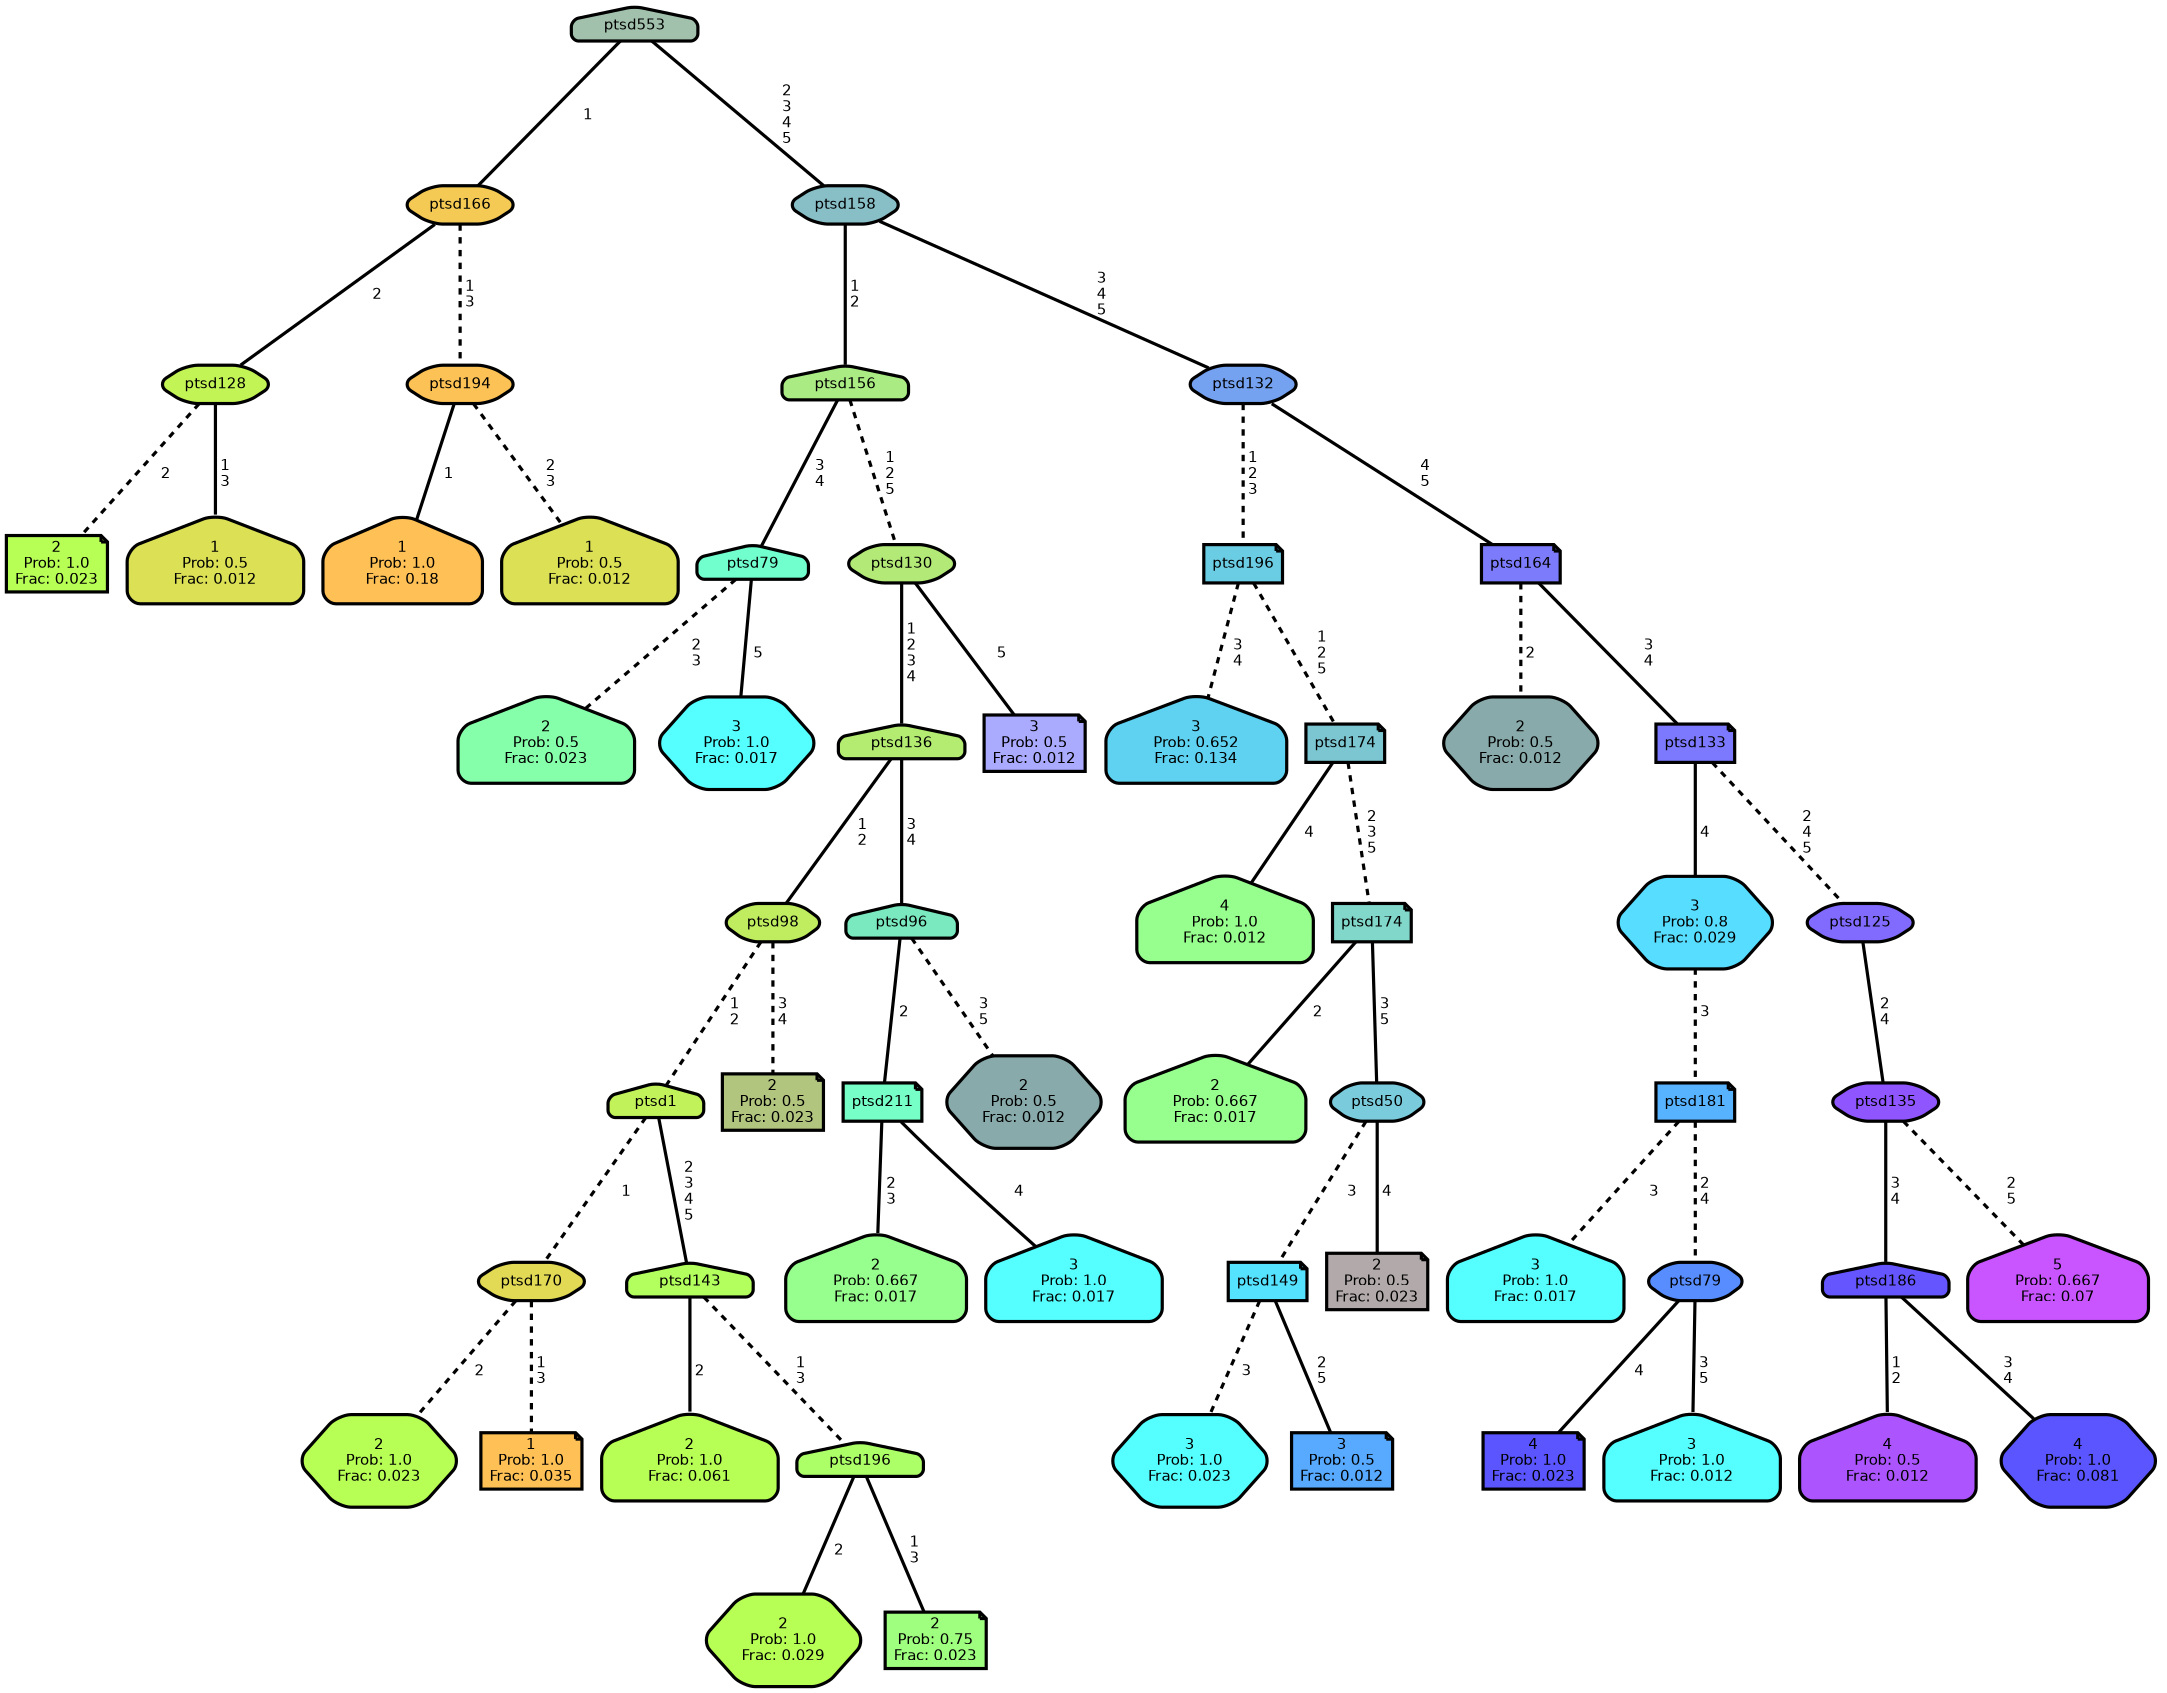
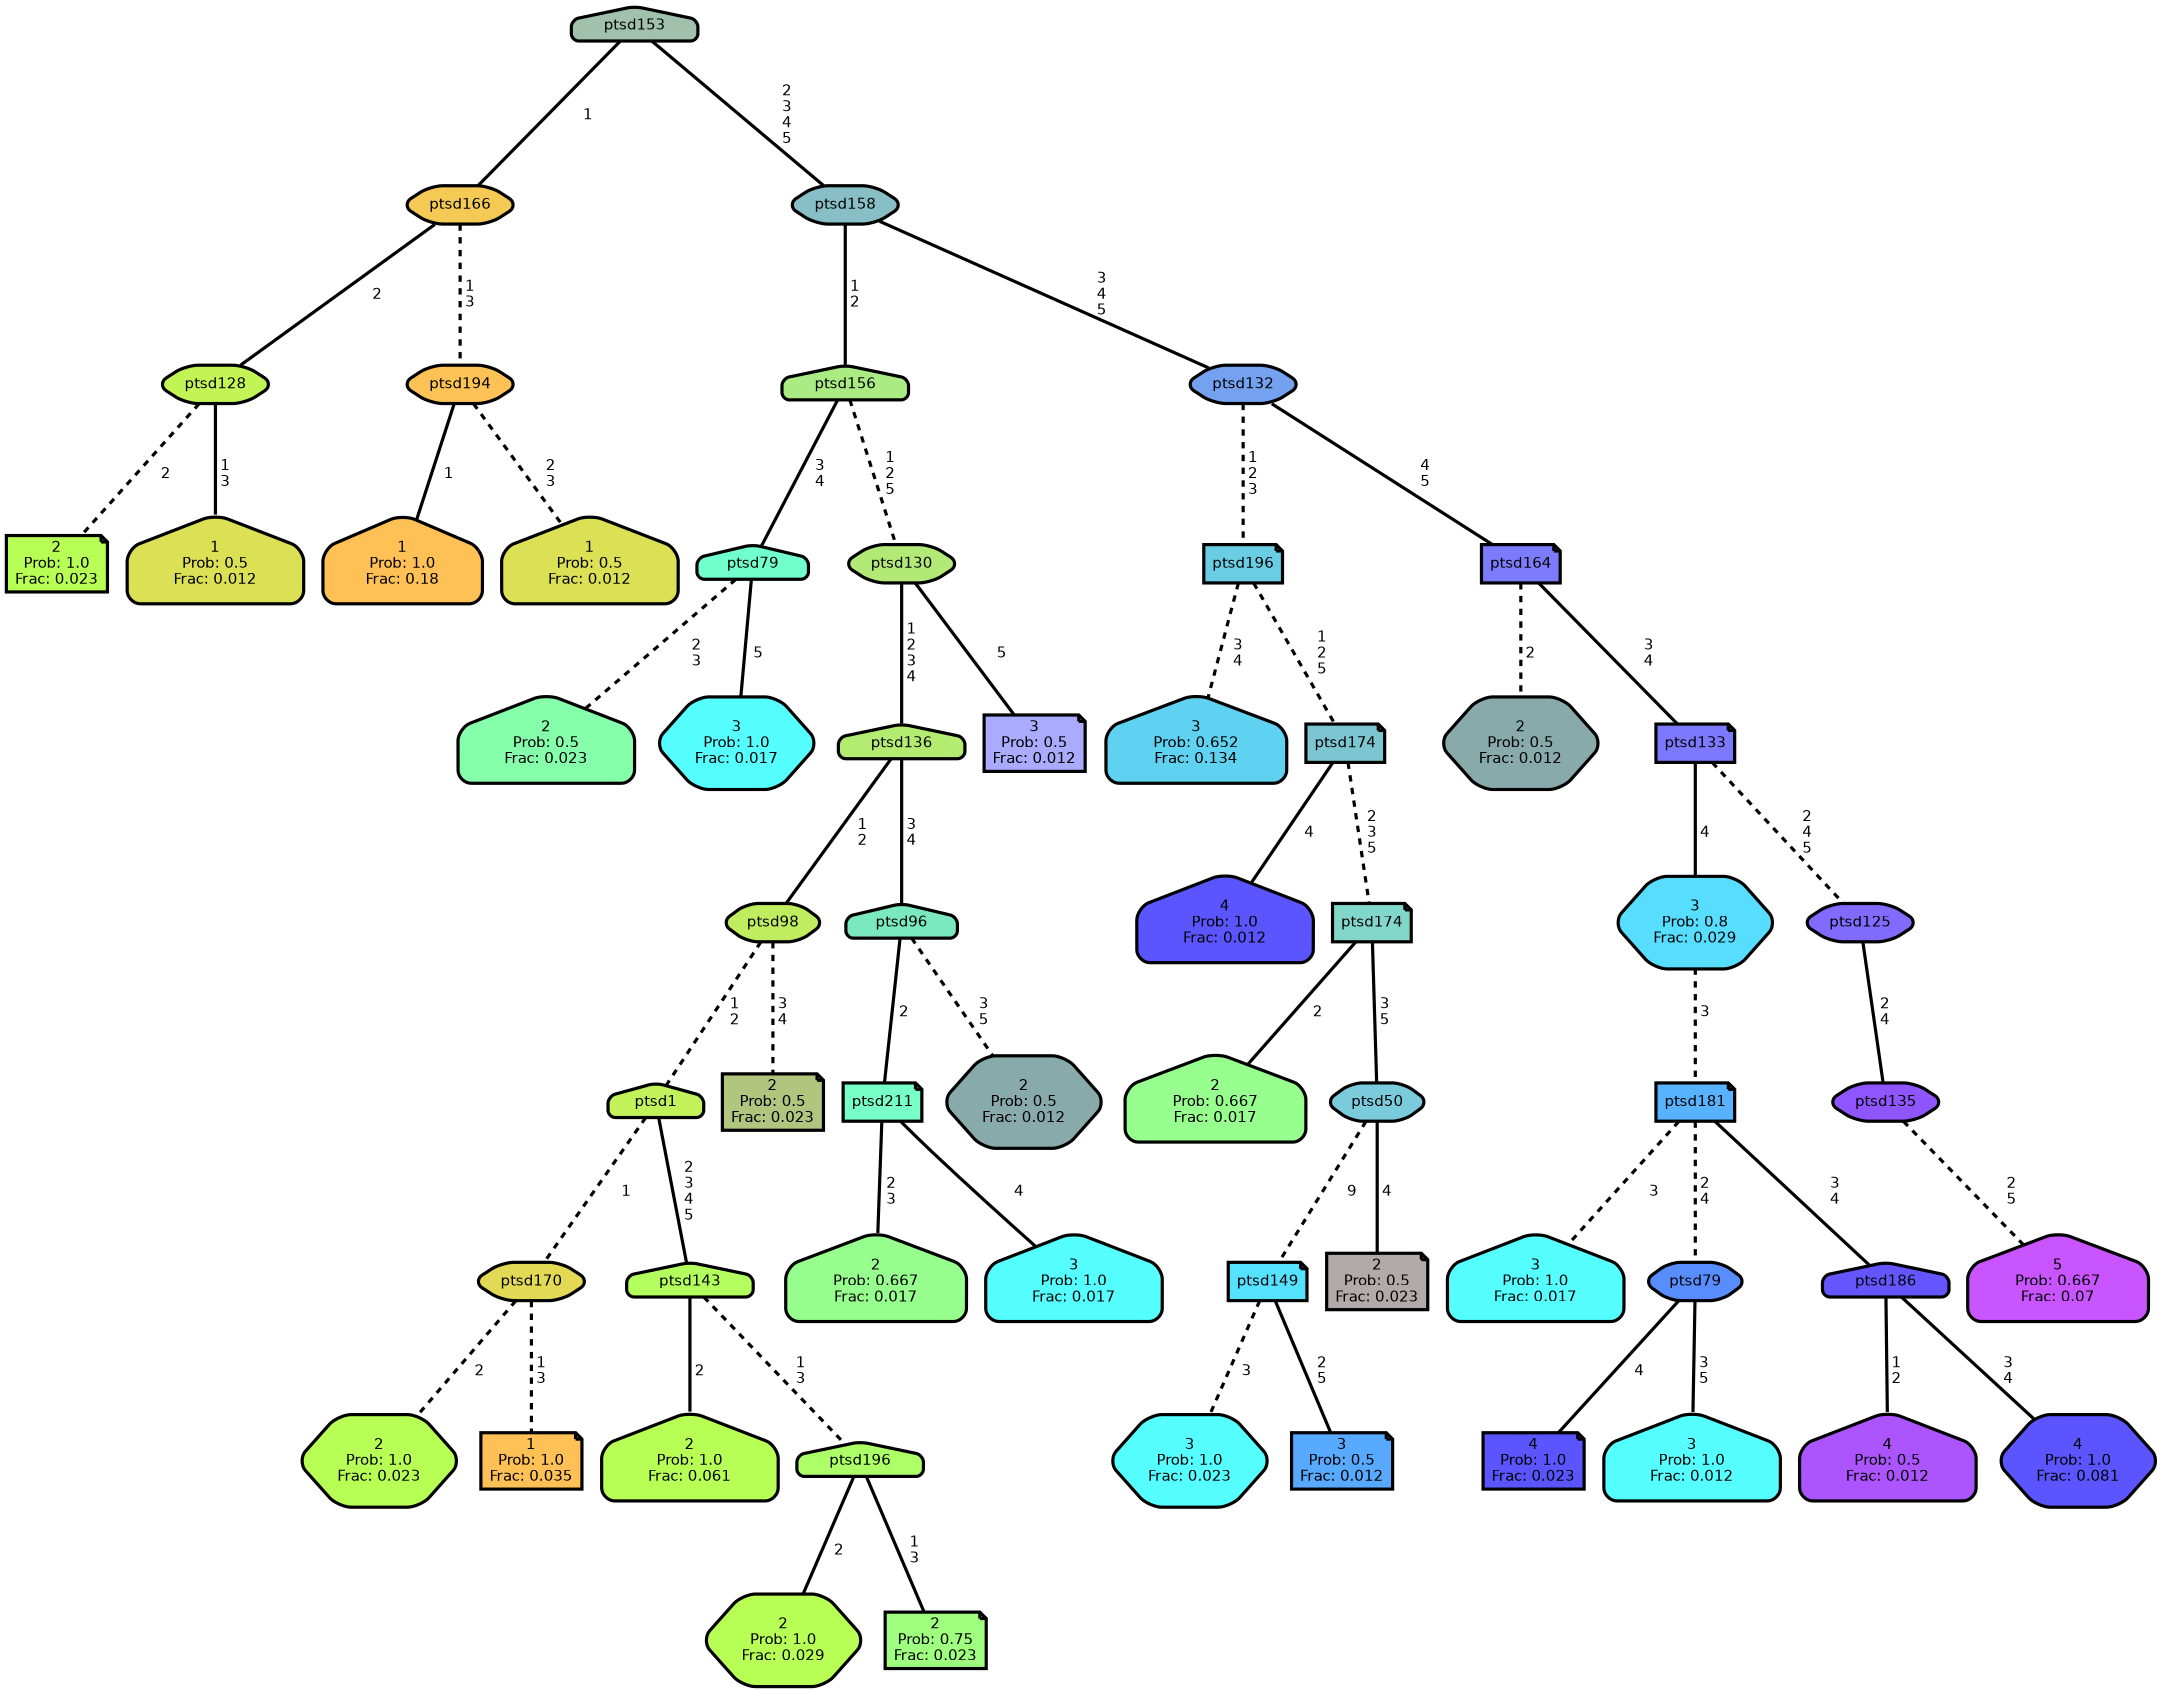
(635, 26) -> (635, 26)
(1225, 923) -> (1225, 923)
(1350, 1192) -> (1350, 1192)
(1886, 1192) -> (1792, 1193)
